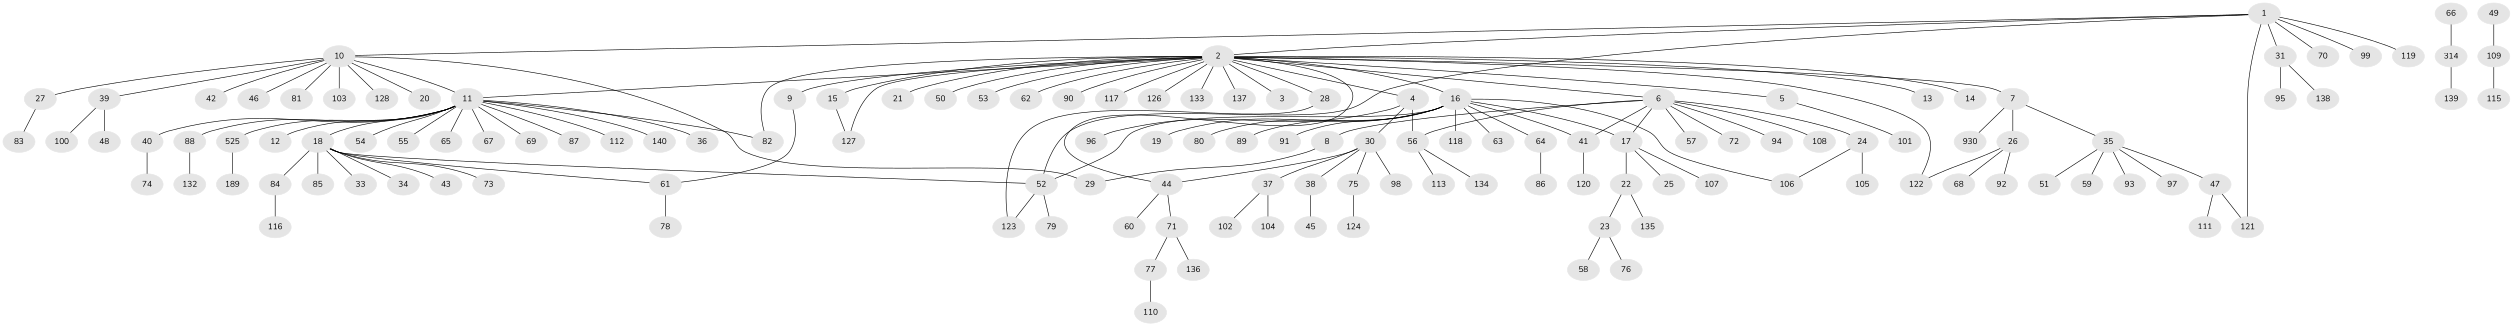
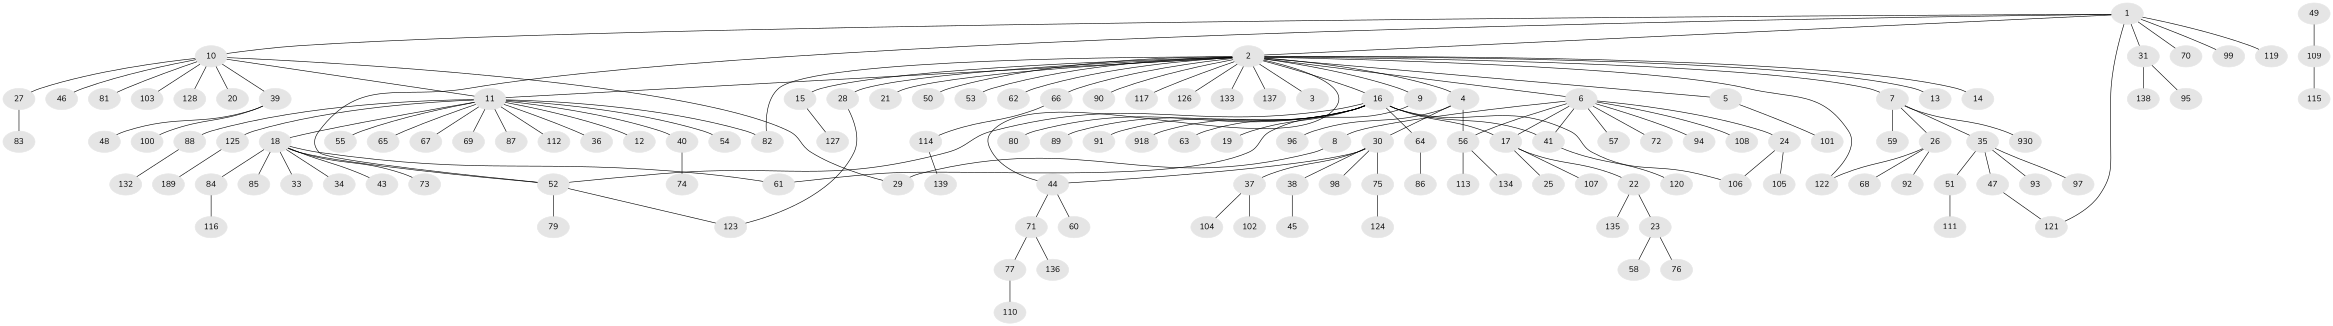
(2451, 56) -> (926, 142)
(1013, 68) -> (1149, 71)
(211, 99) -> none
(232, 142) -> (232, 142)
(659, 142) -> none
(1455, 142) -> (1142, 142)
(2098, 163) -> (1892, 120)
(2210, 206) -> (1950, 206)
(665, 227) -> none
